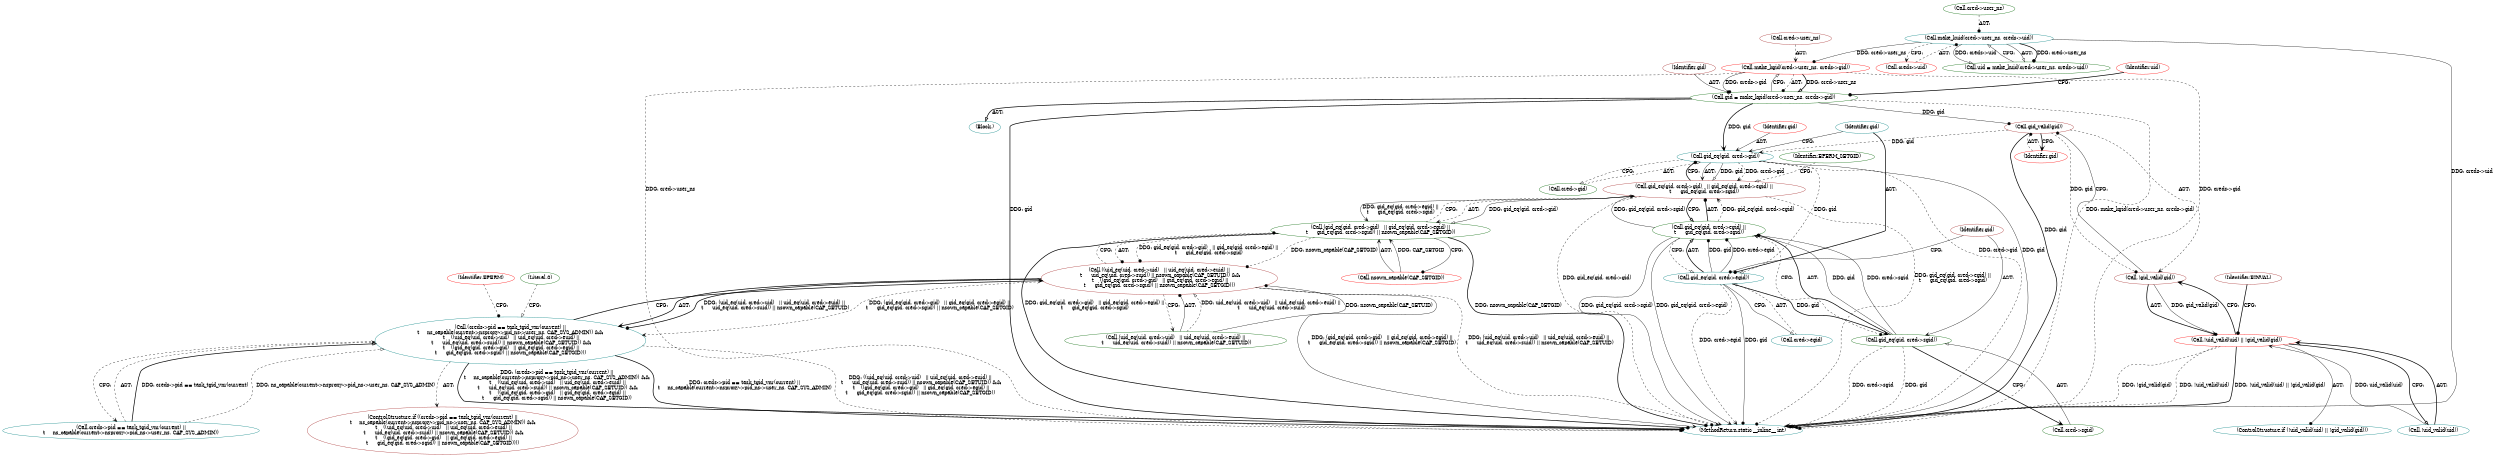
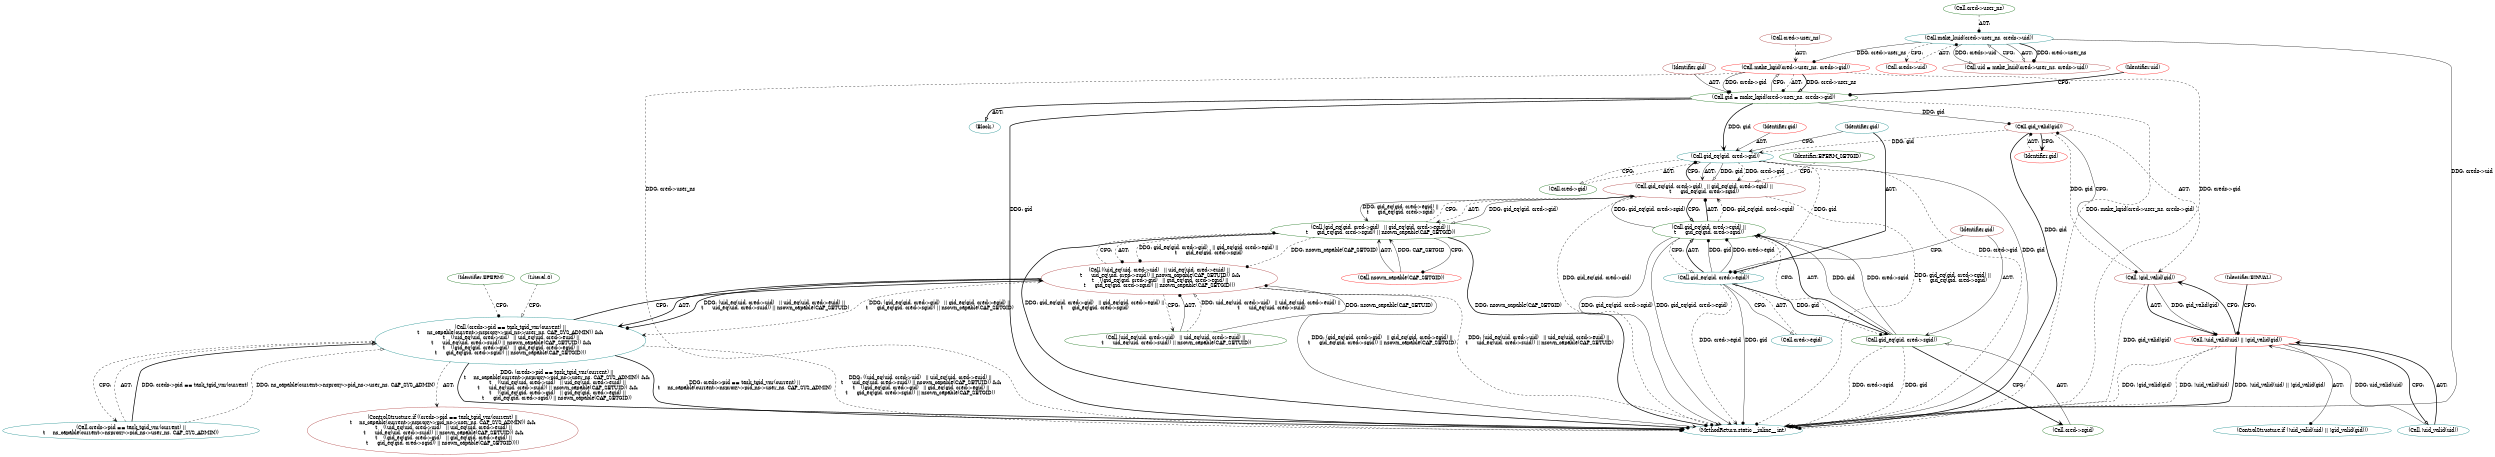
(2026, 68) -> (2026, 68)
(481, 278) -> (481, 278)
none -> (2108, 397)
